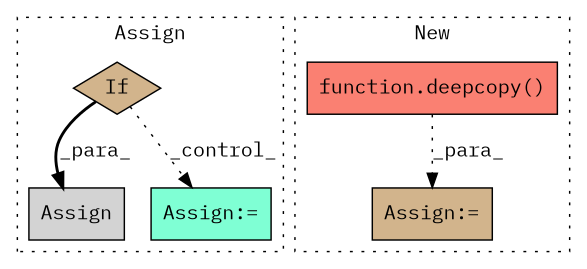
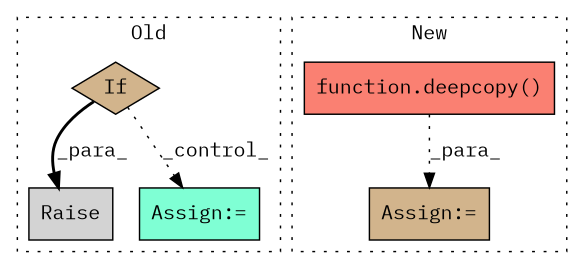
(150, 34) -> (149, 34)
(77, 214) -> (71, 214)
